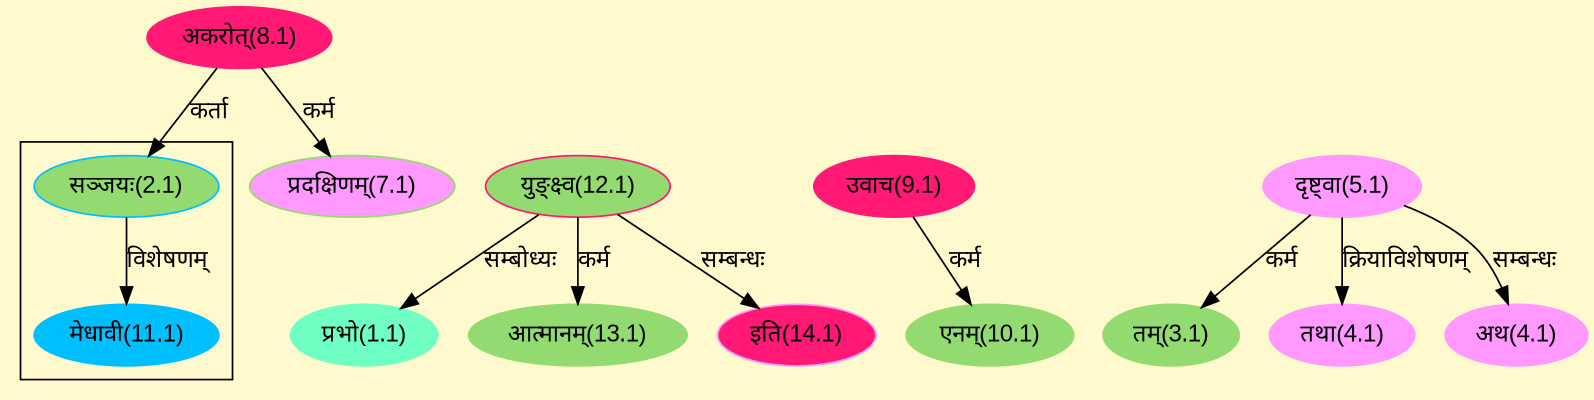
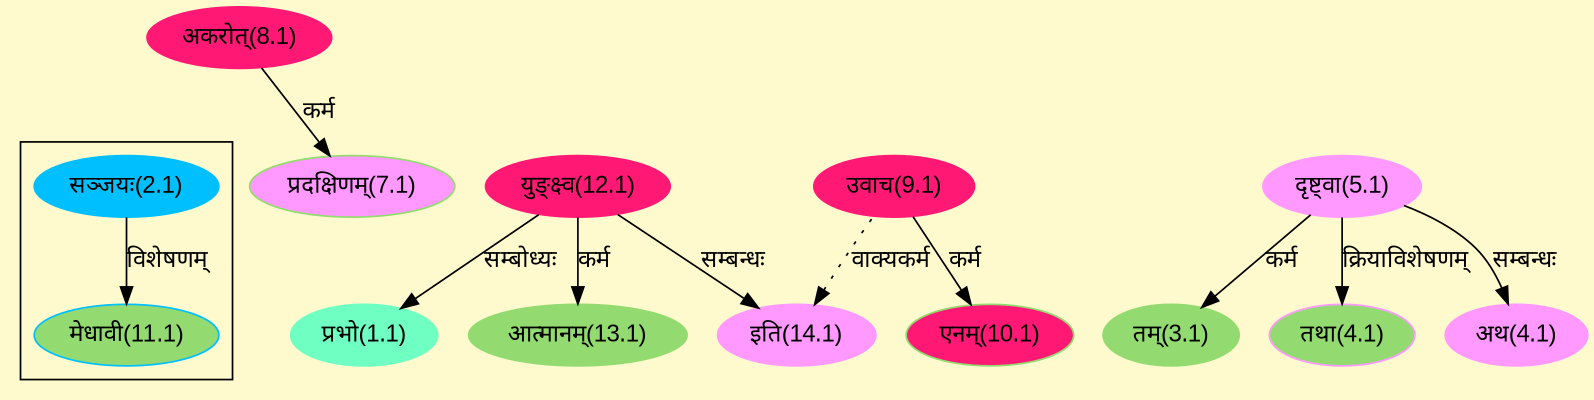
(188, 105) -> none
(127, 186) -> (127, 186)
(578, 186) -> (578, 186)
none -> (848, 253)
(127, 335) -> (127, 335)
(797, 335) -> (797, 335)
(990, 335) -> (990, 335)
(1342, 335) -> (1342, 335)
